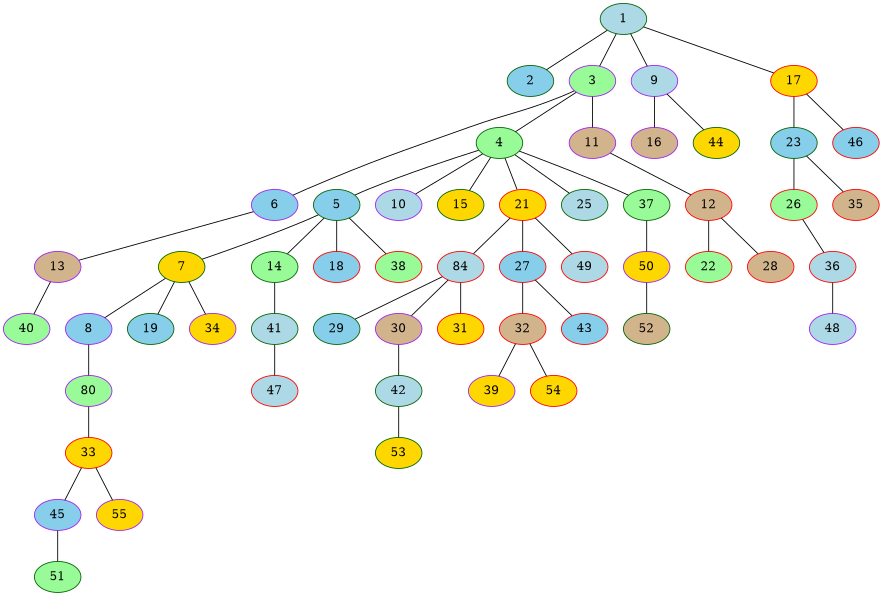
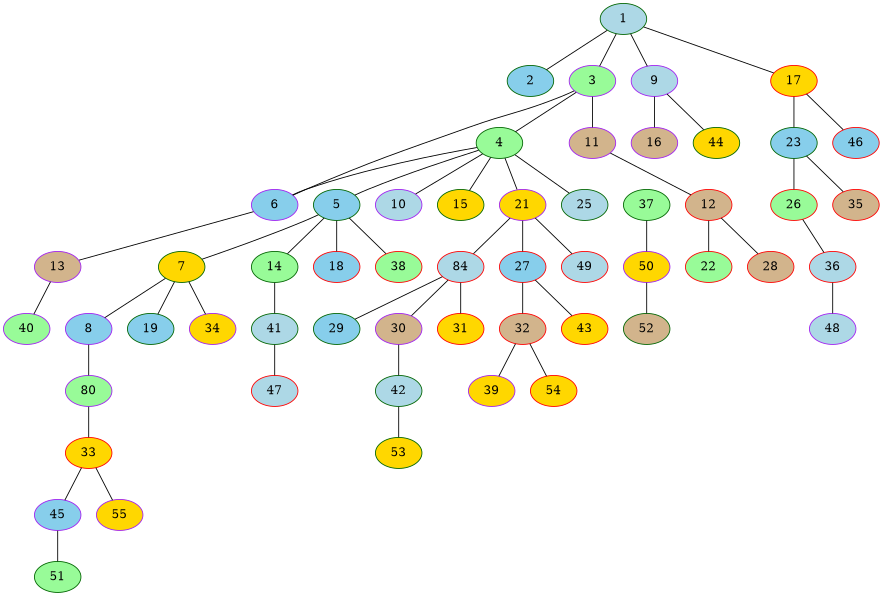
(574, 172) -> (384, 167)
(523, 205) -> (523, 205)
(585, 329) -> (585, 329)
